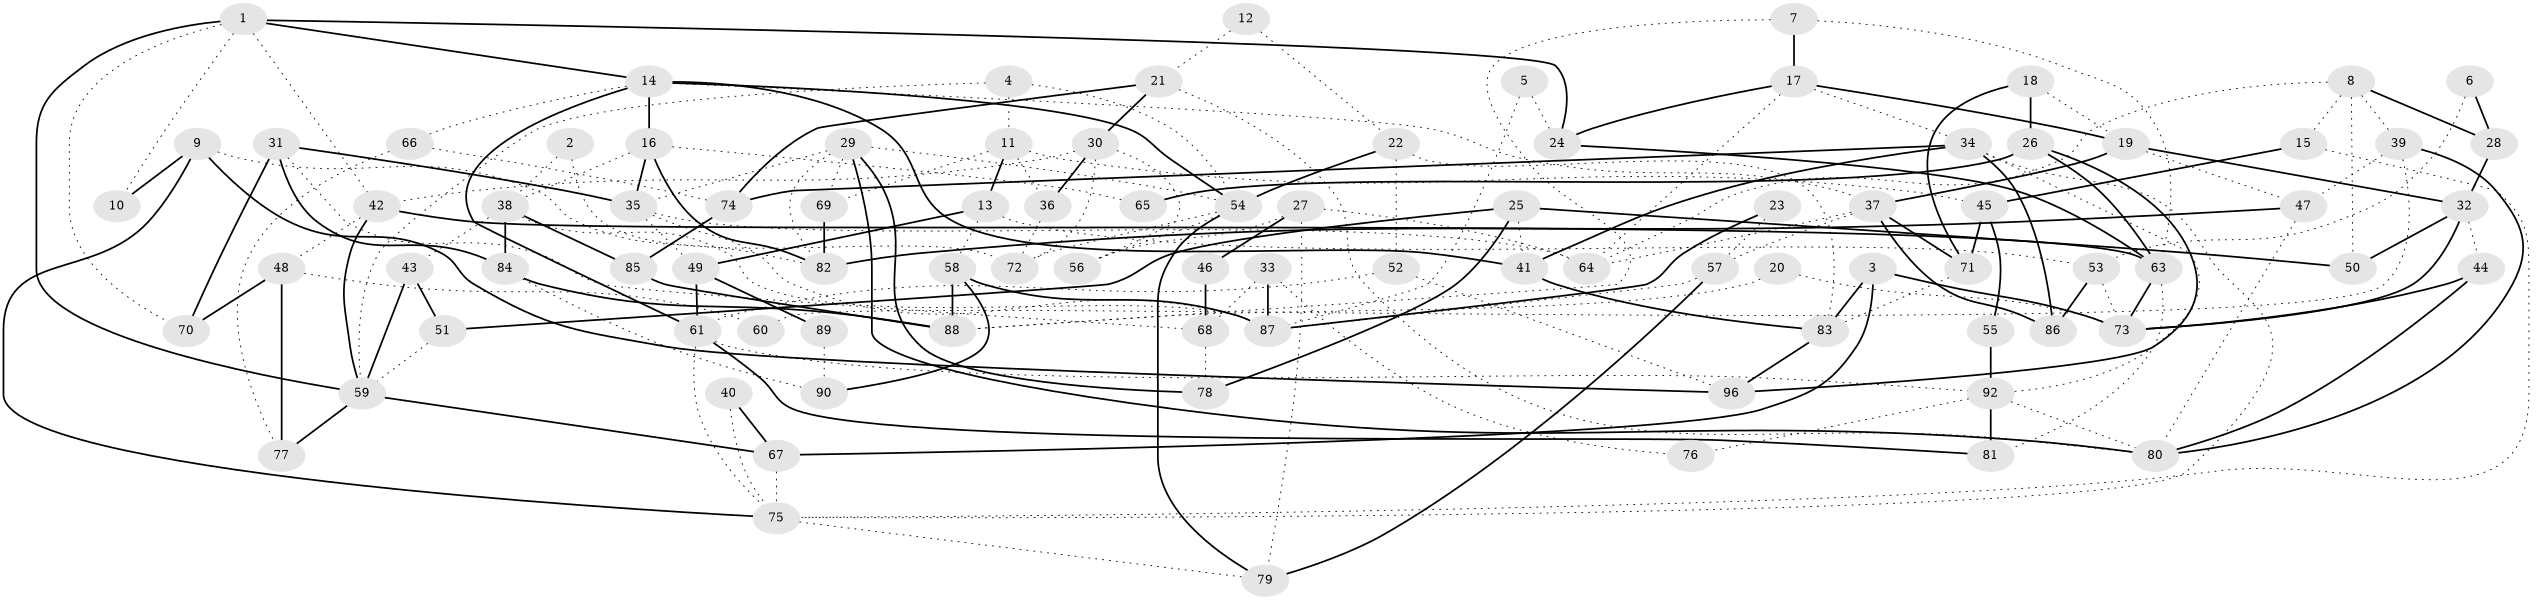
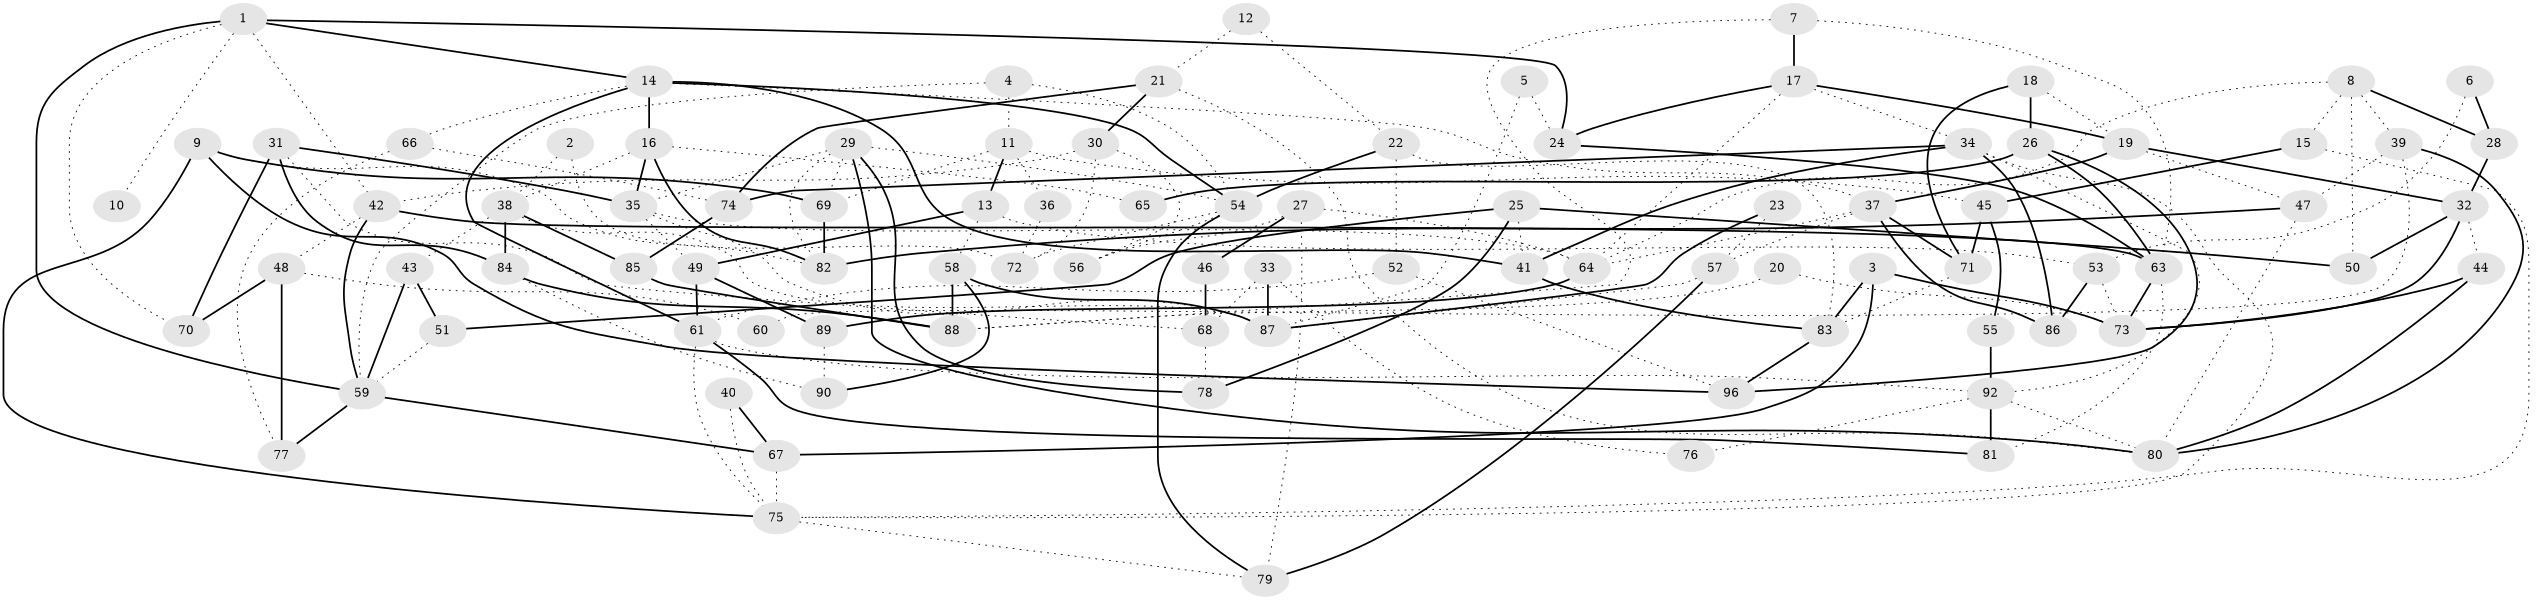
(1076, 169) -> none
(157, 175) -> (525, 178)
none -> (1209, 308)
